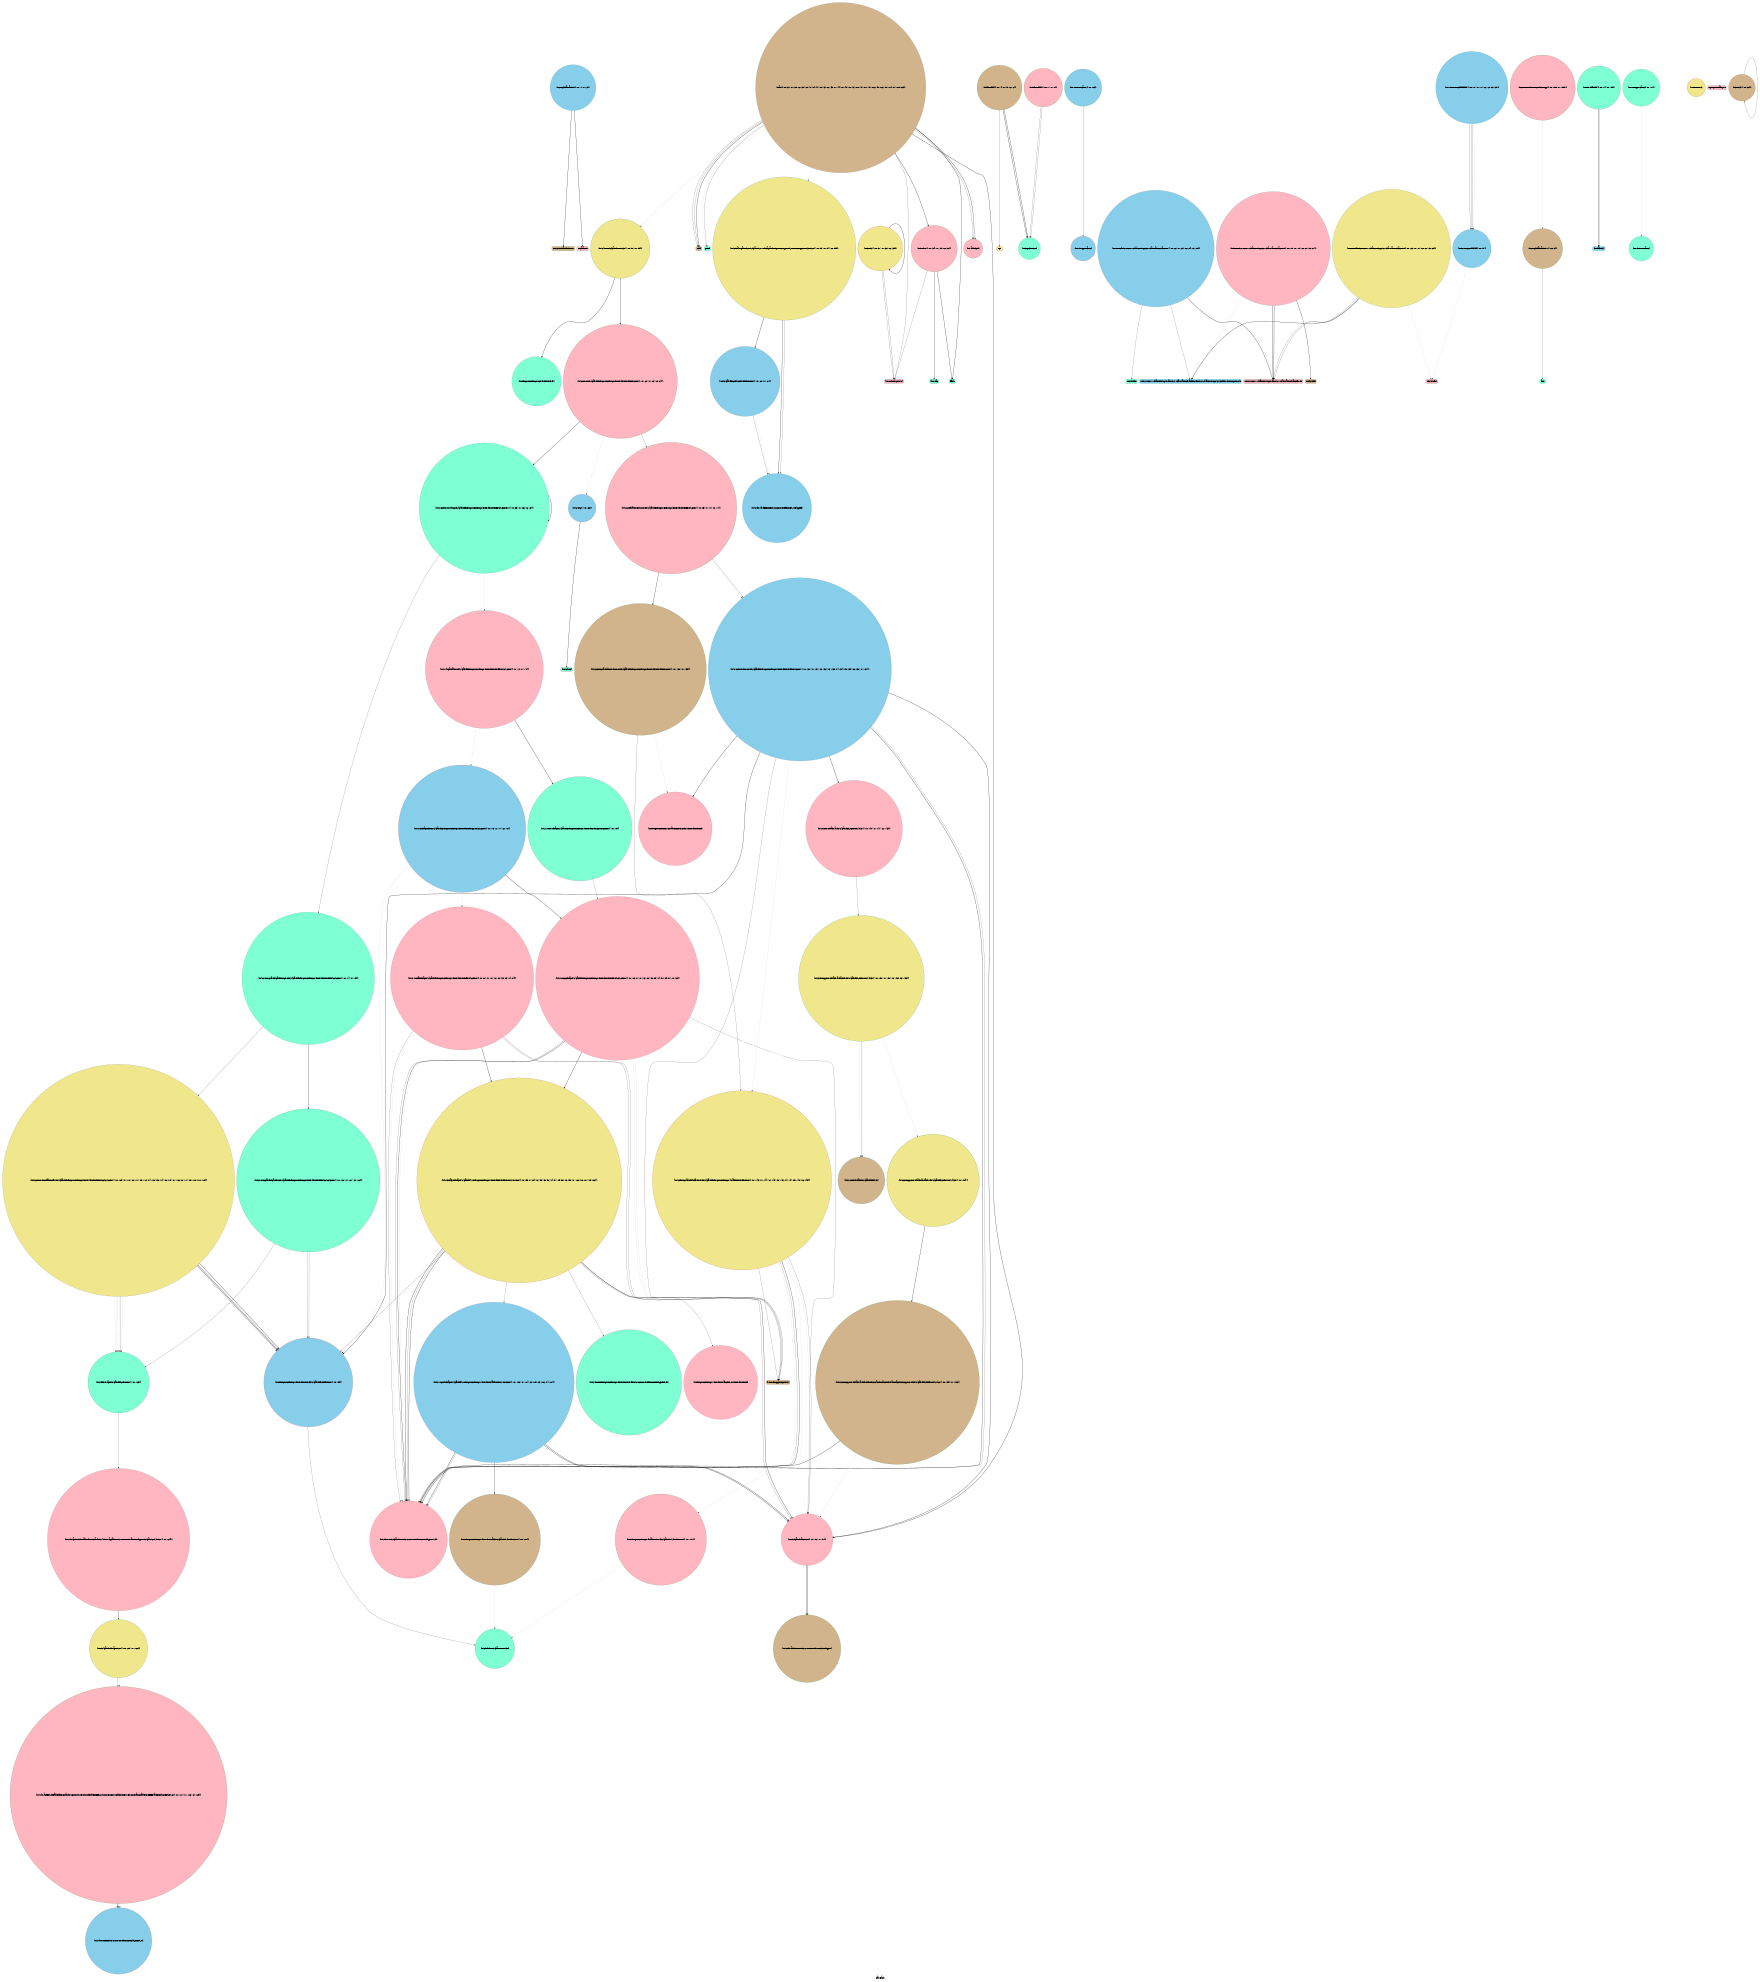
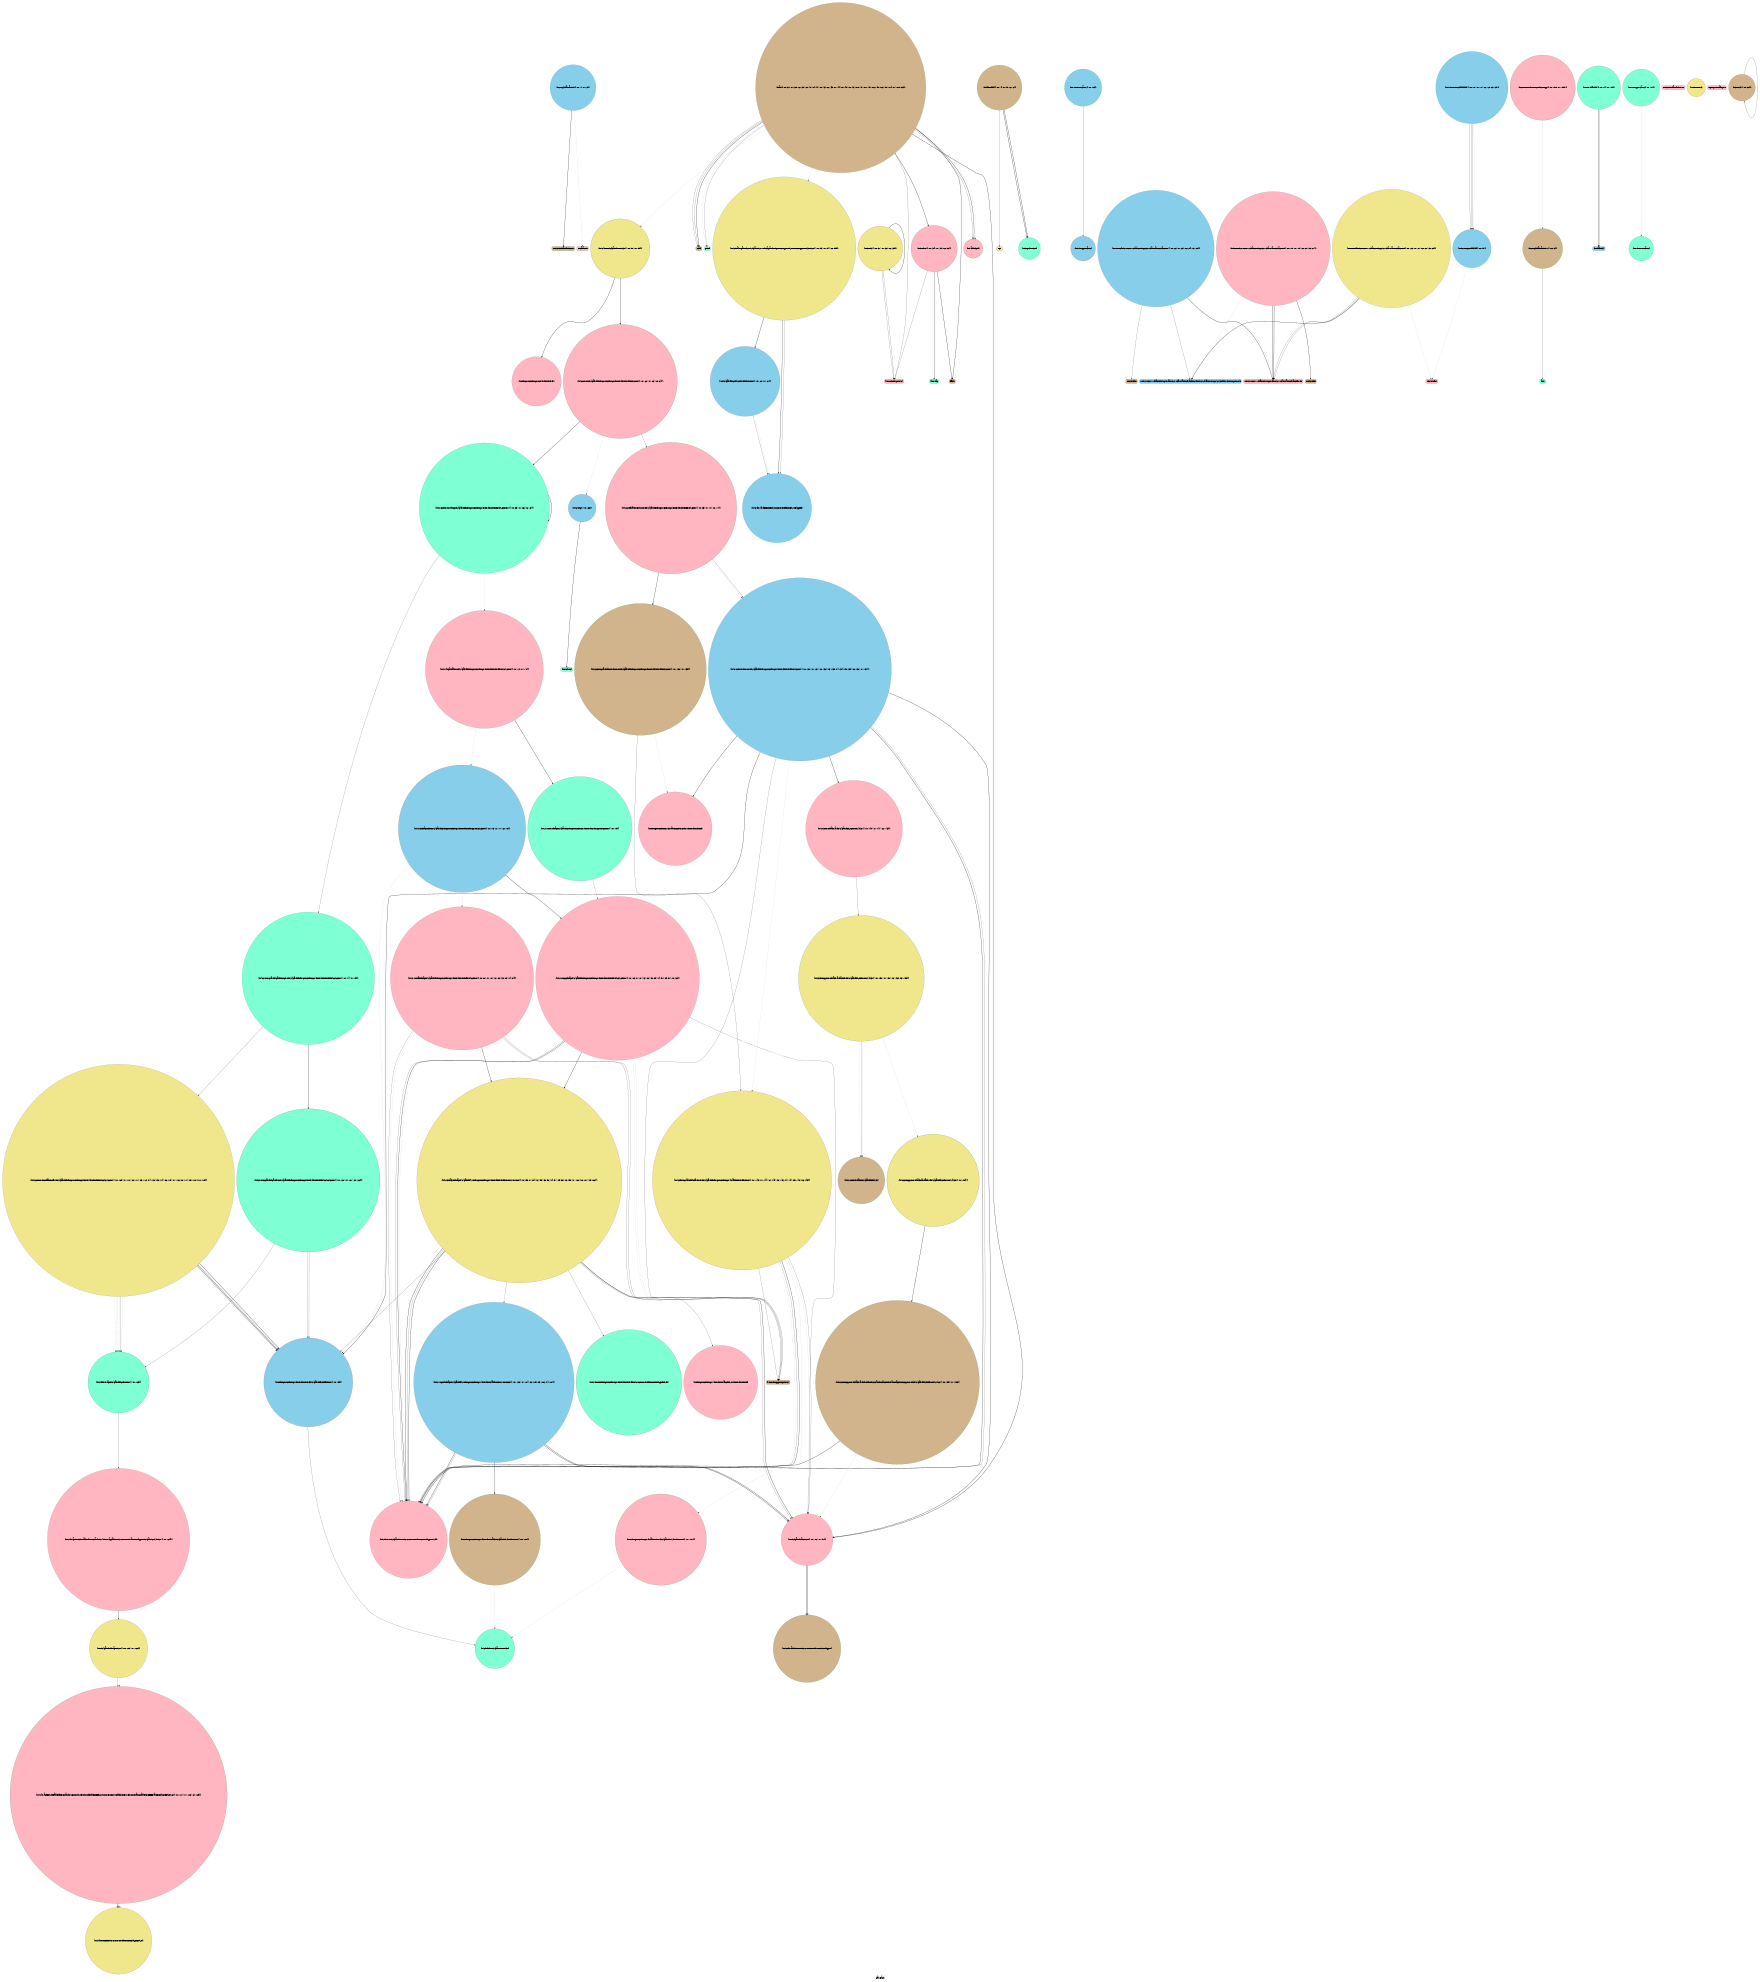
(1043, 88) -> none
none -> (1673, 88)
(578, 178) -> (578, 178)
(537, 381) -> (537, 381)
(952, 381) -> (952, 381)
(1131, 381) -> (1131, 381)
(119, 1941) -> (119, 1941)
